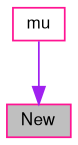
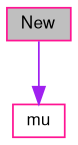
(39, 64) -> (39, 64)
